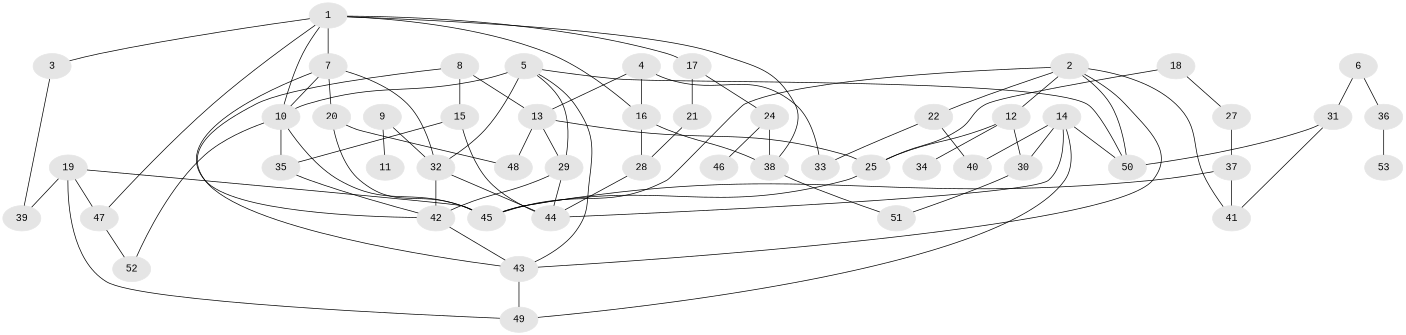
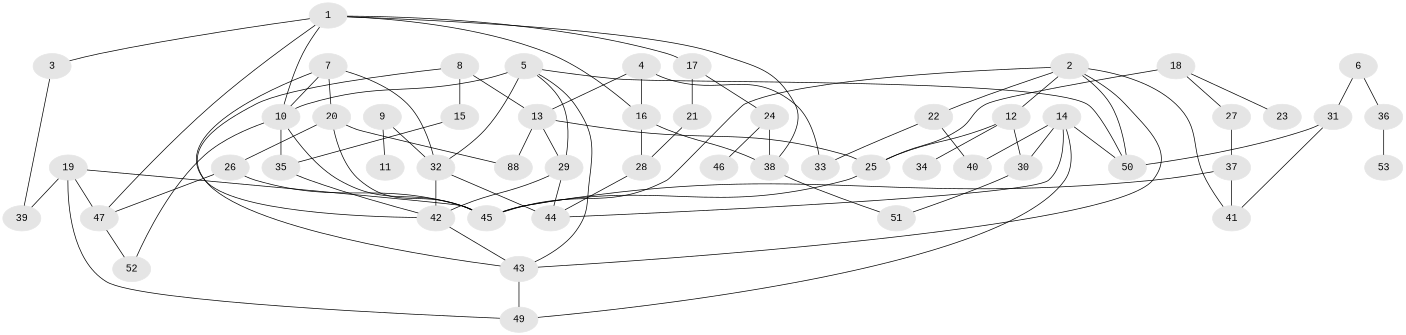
(328, 41) -> none
none -> (1282, 117)
none -> (230, 168)
(513, 168) -> (513, 168)
(488, 180) -> none
